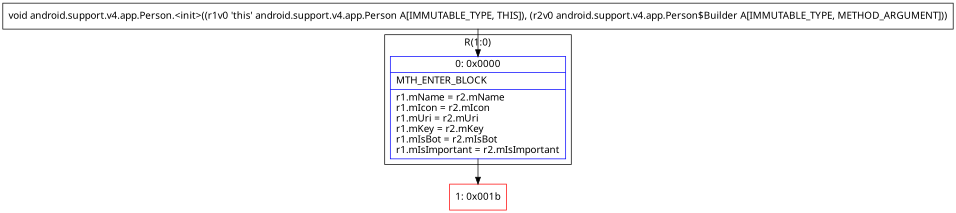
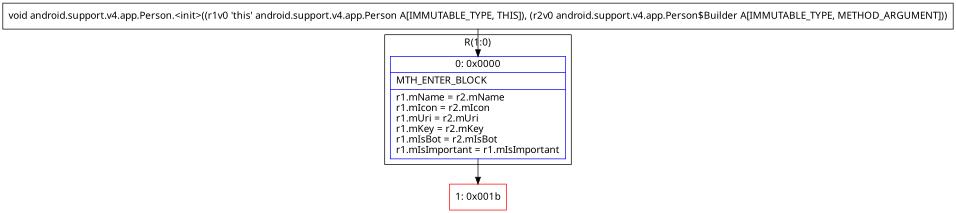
(478, 150) -> (478, 150)
